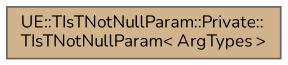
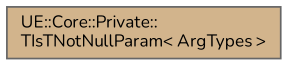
(144, 33) -> (144, 33)
